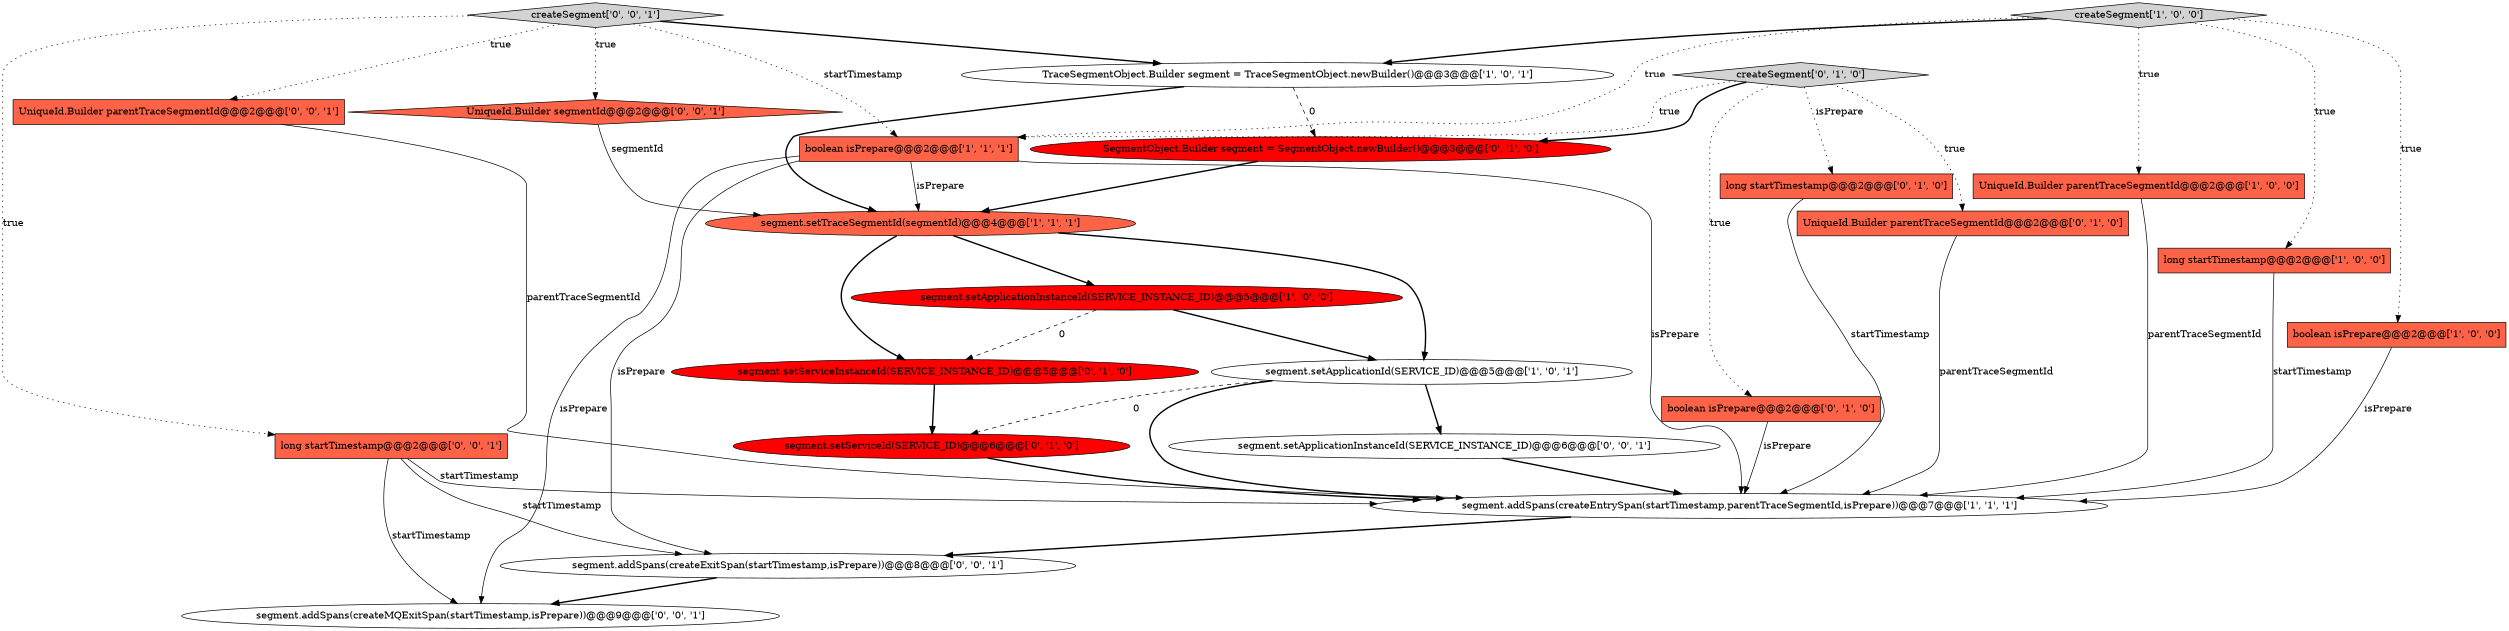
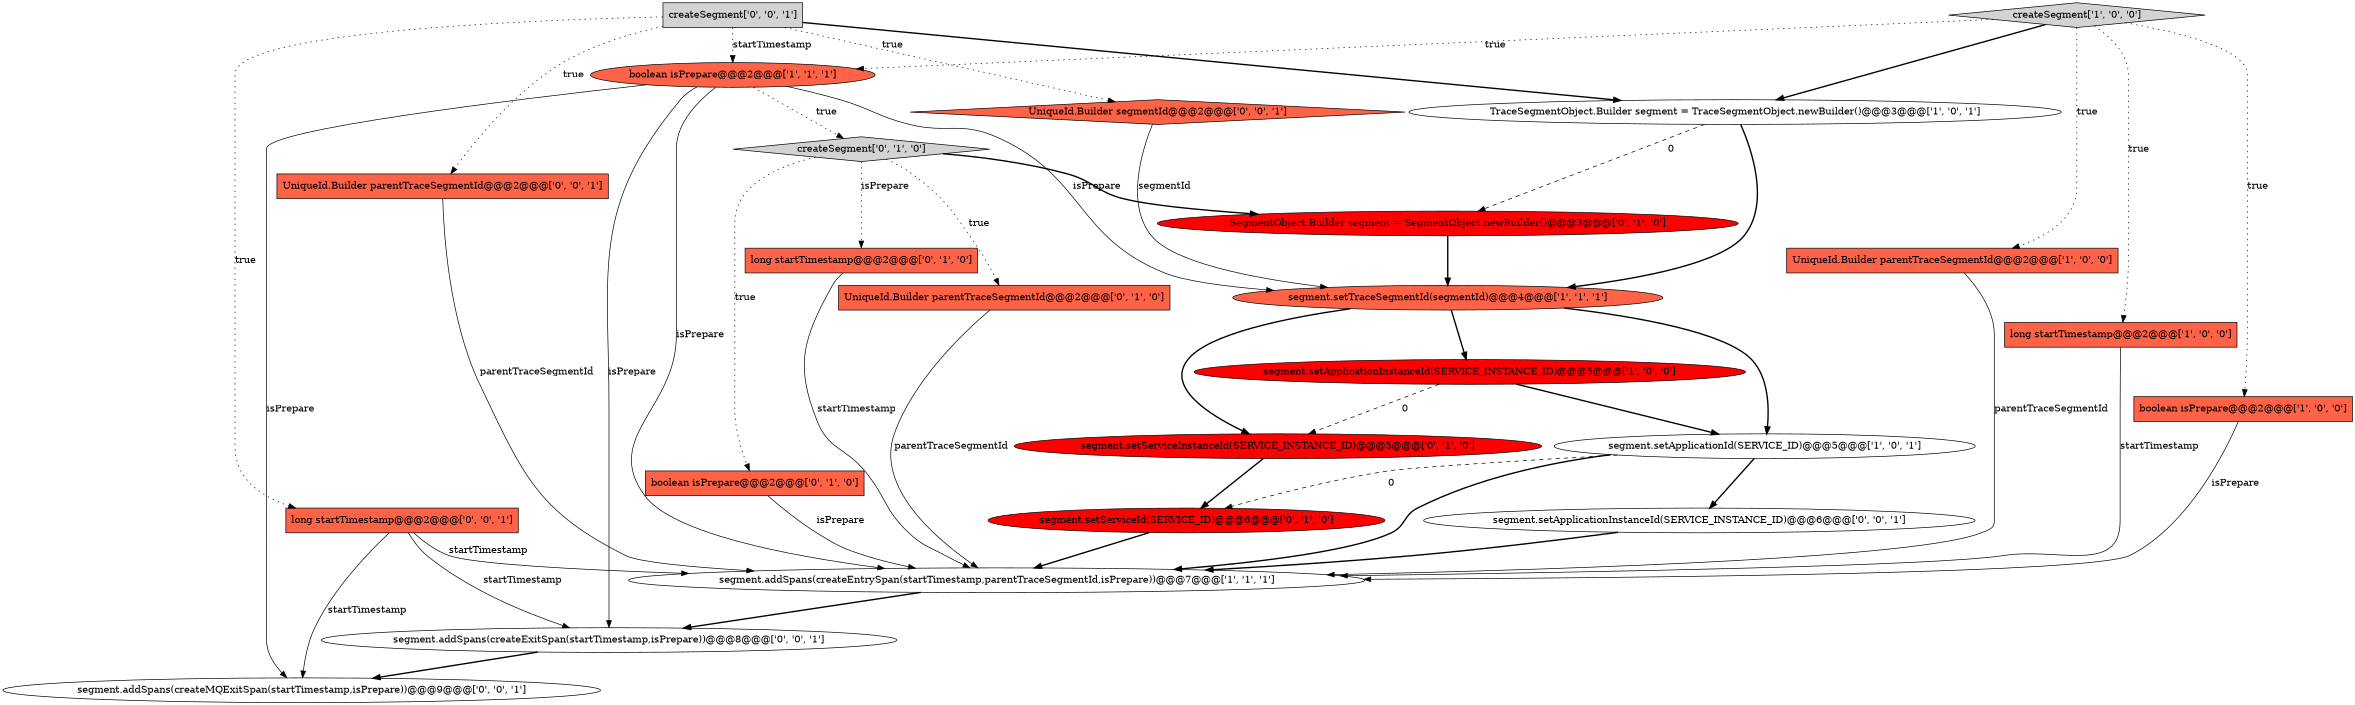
(595, 15) -> (733, 15)
(1390, 136) -> (795, 111)
(909, 149) -> (733, 75)
